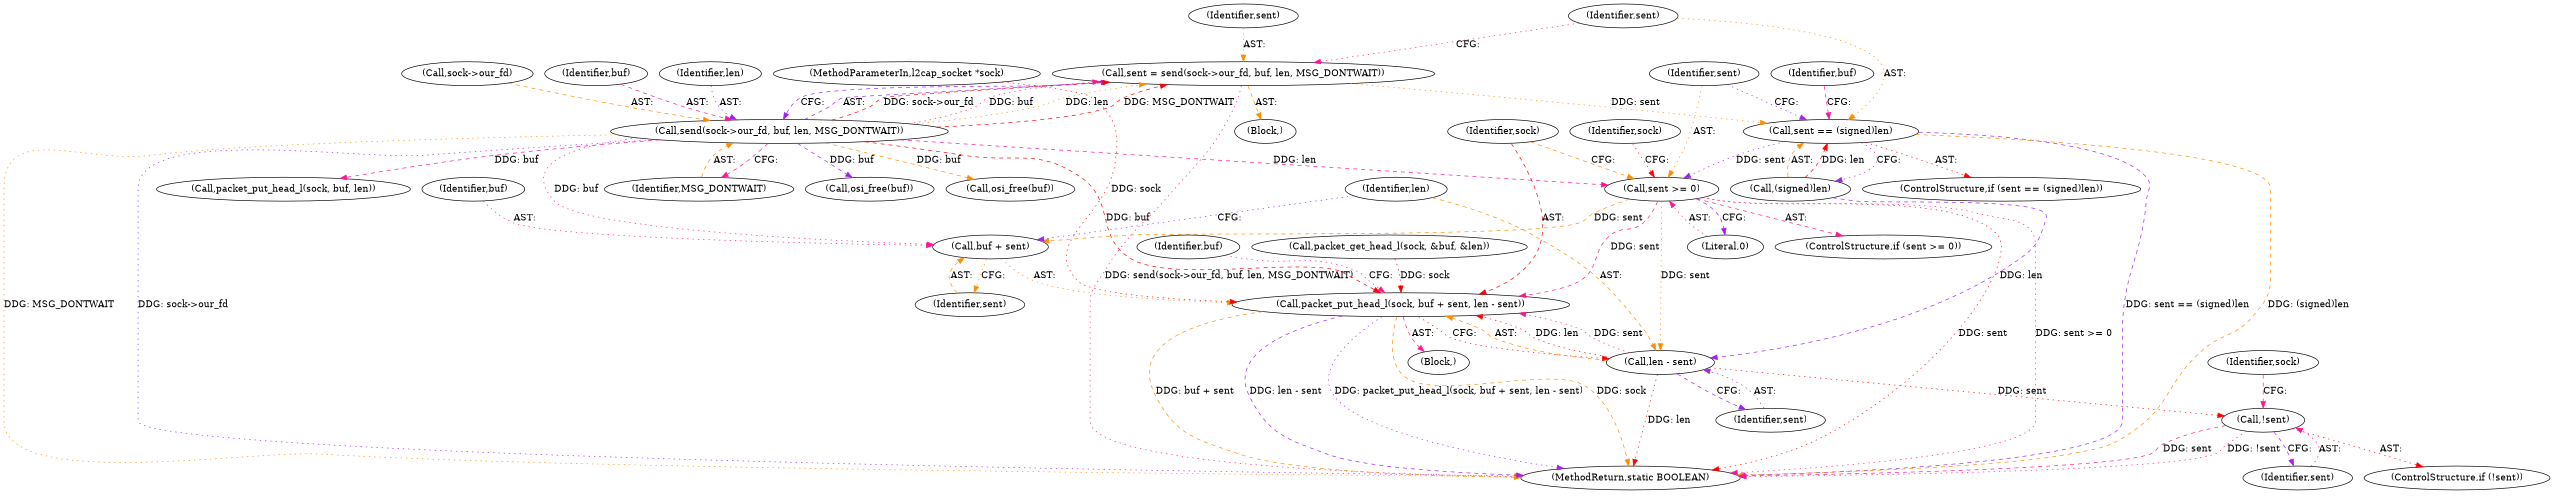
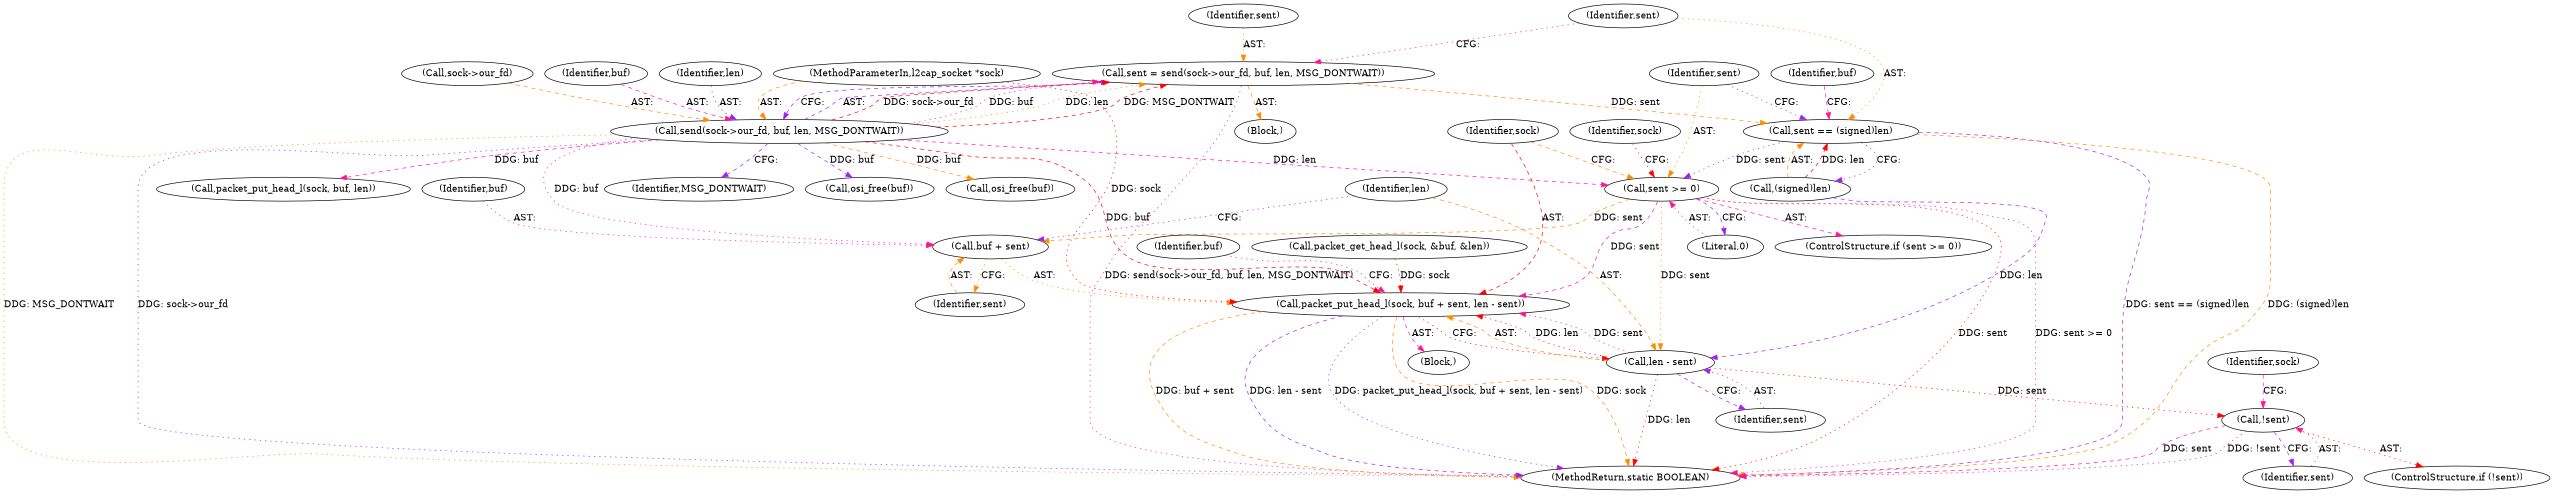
(1556, 102) -> (1556, 102)
(711, 159) -> (772, 90)
(749, 160) -> (749, 160)
(2002, 189) -> none
